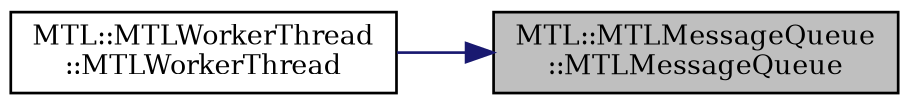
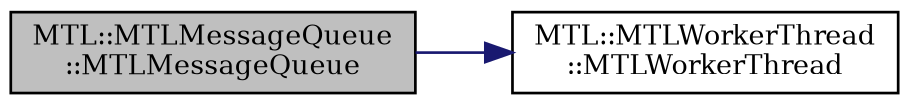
(431, 53) -> (450, 53)
